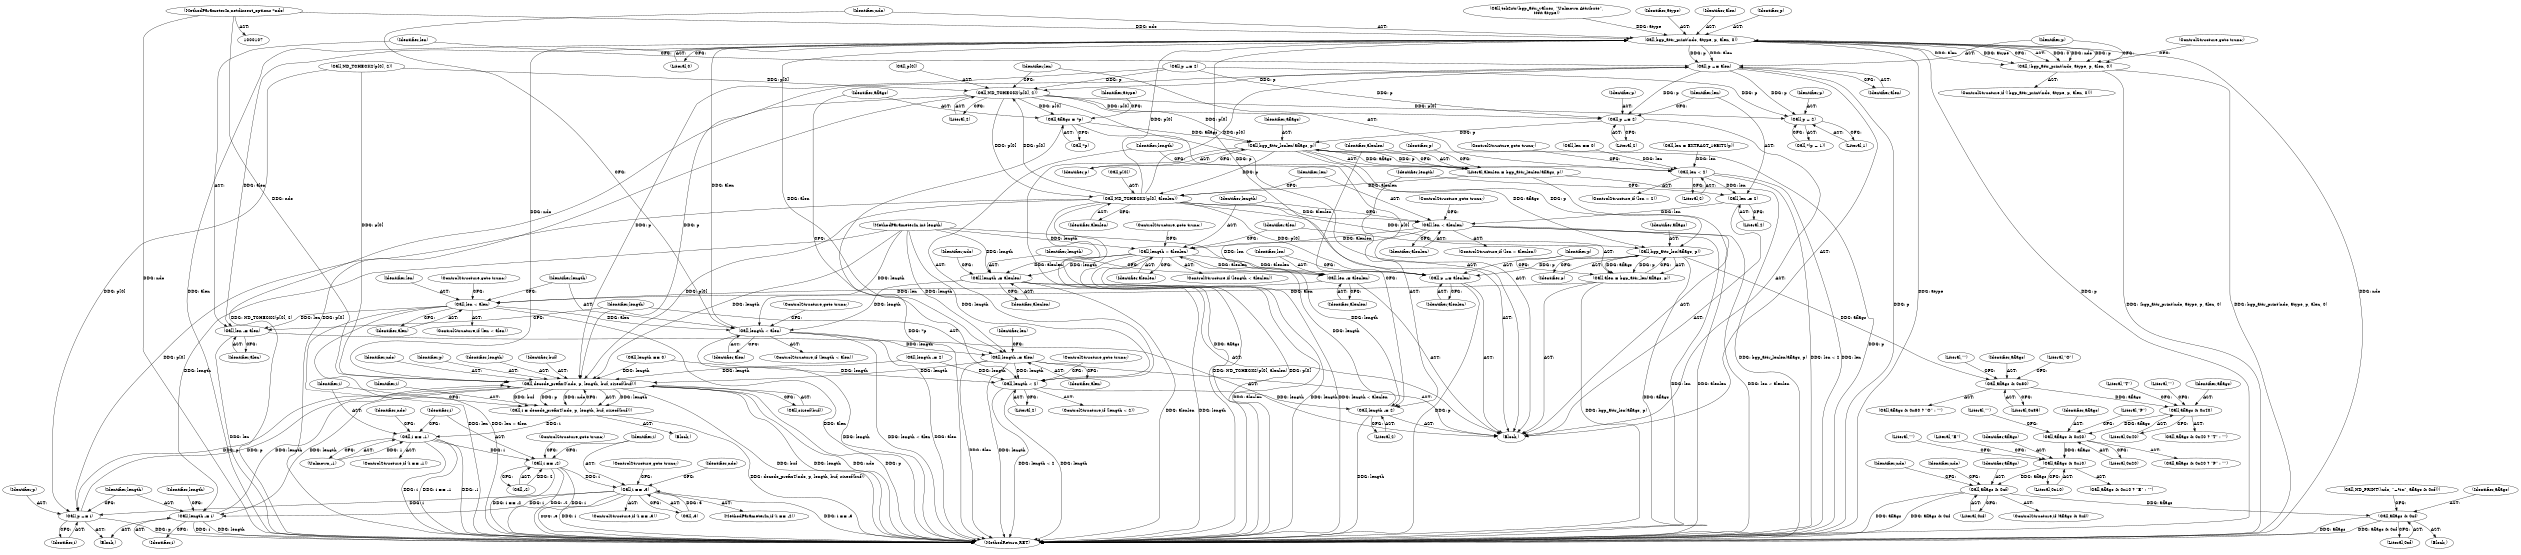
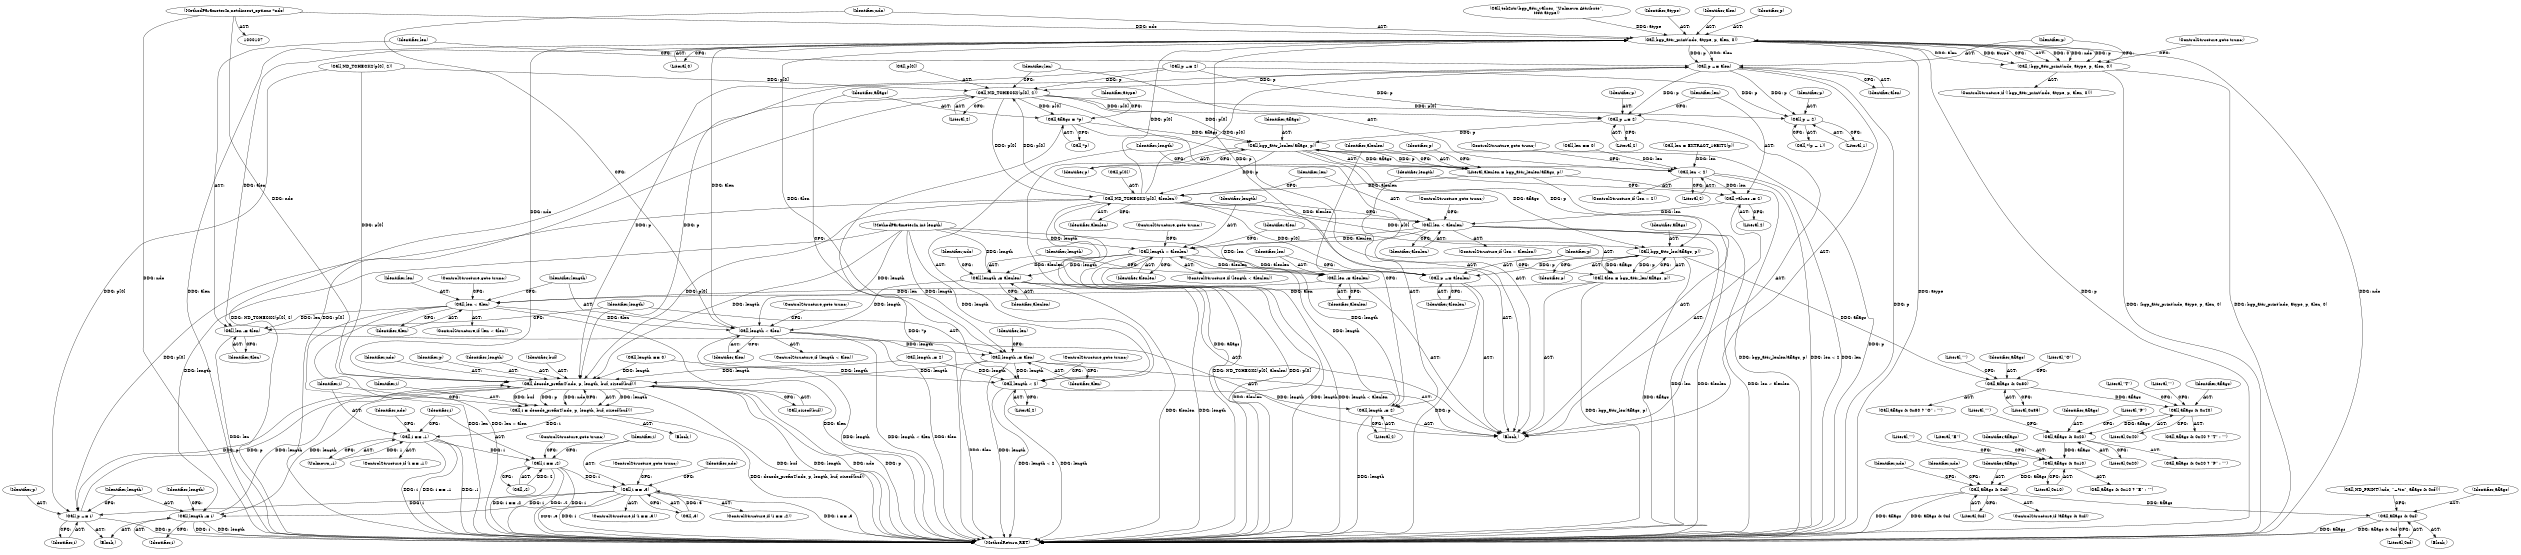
(1743, 199) -> (1743, 199)
(1098, 411) -> none
(759, 516) -> (759, 516)
